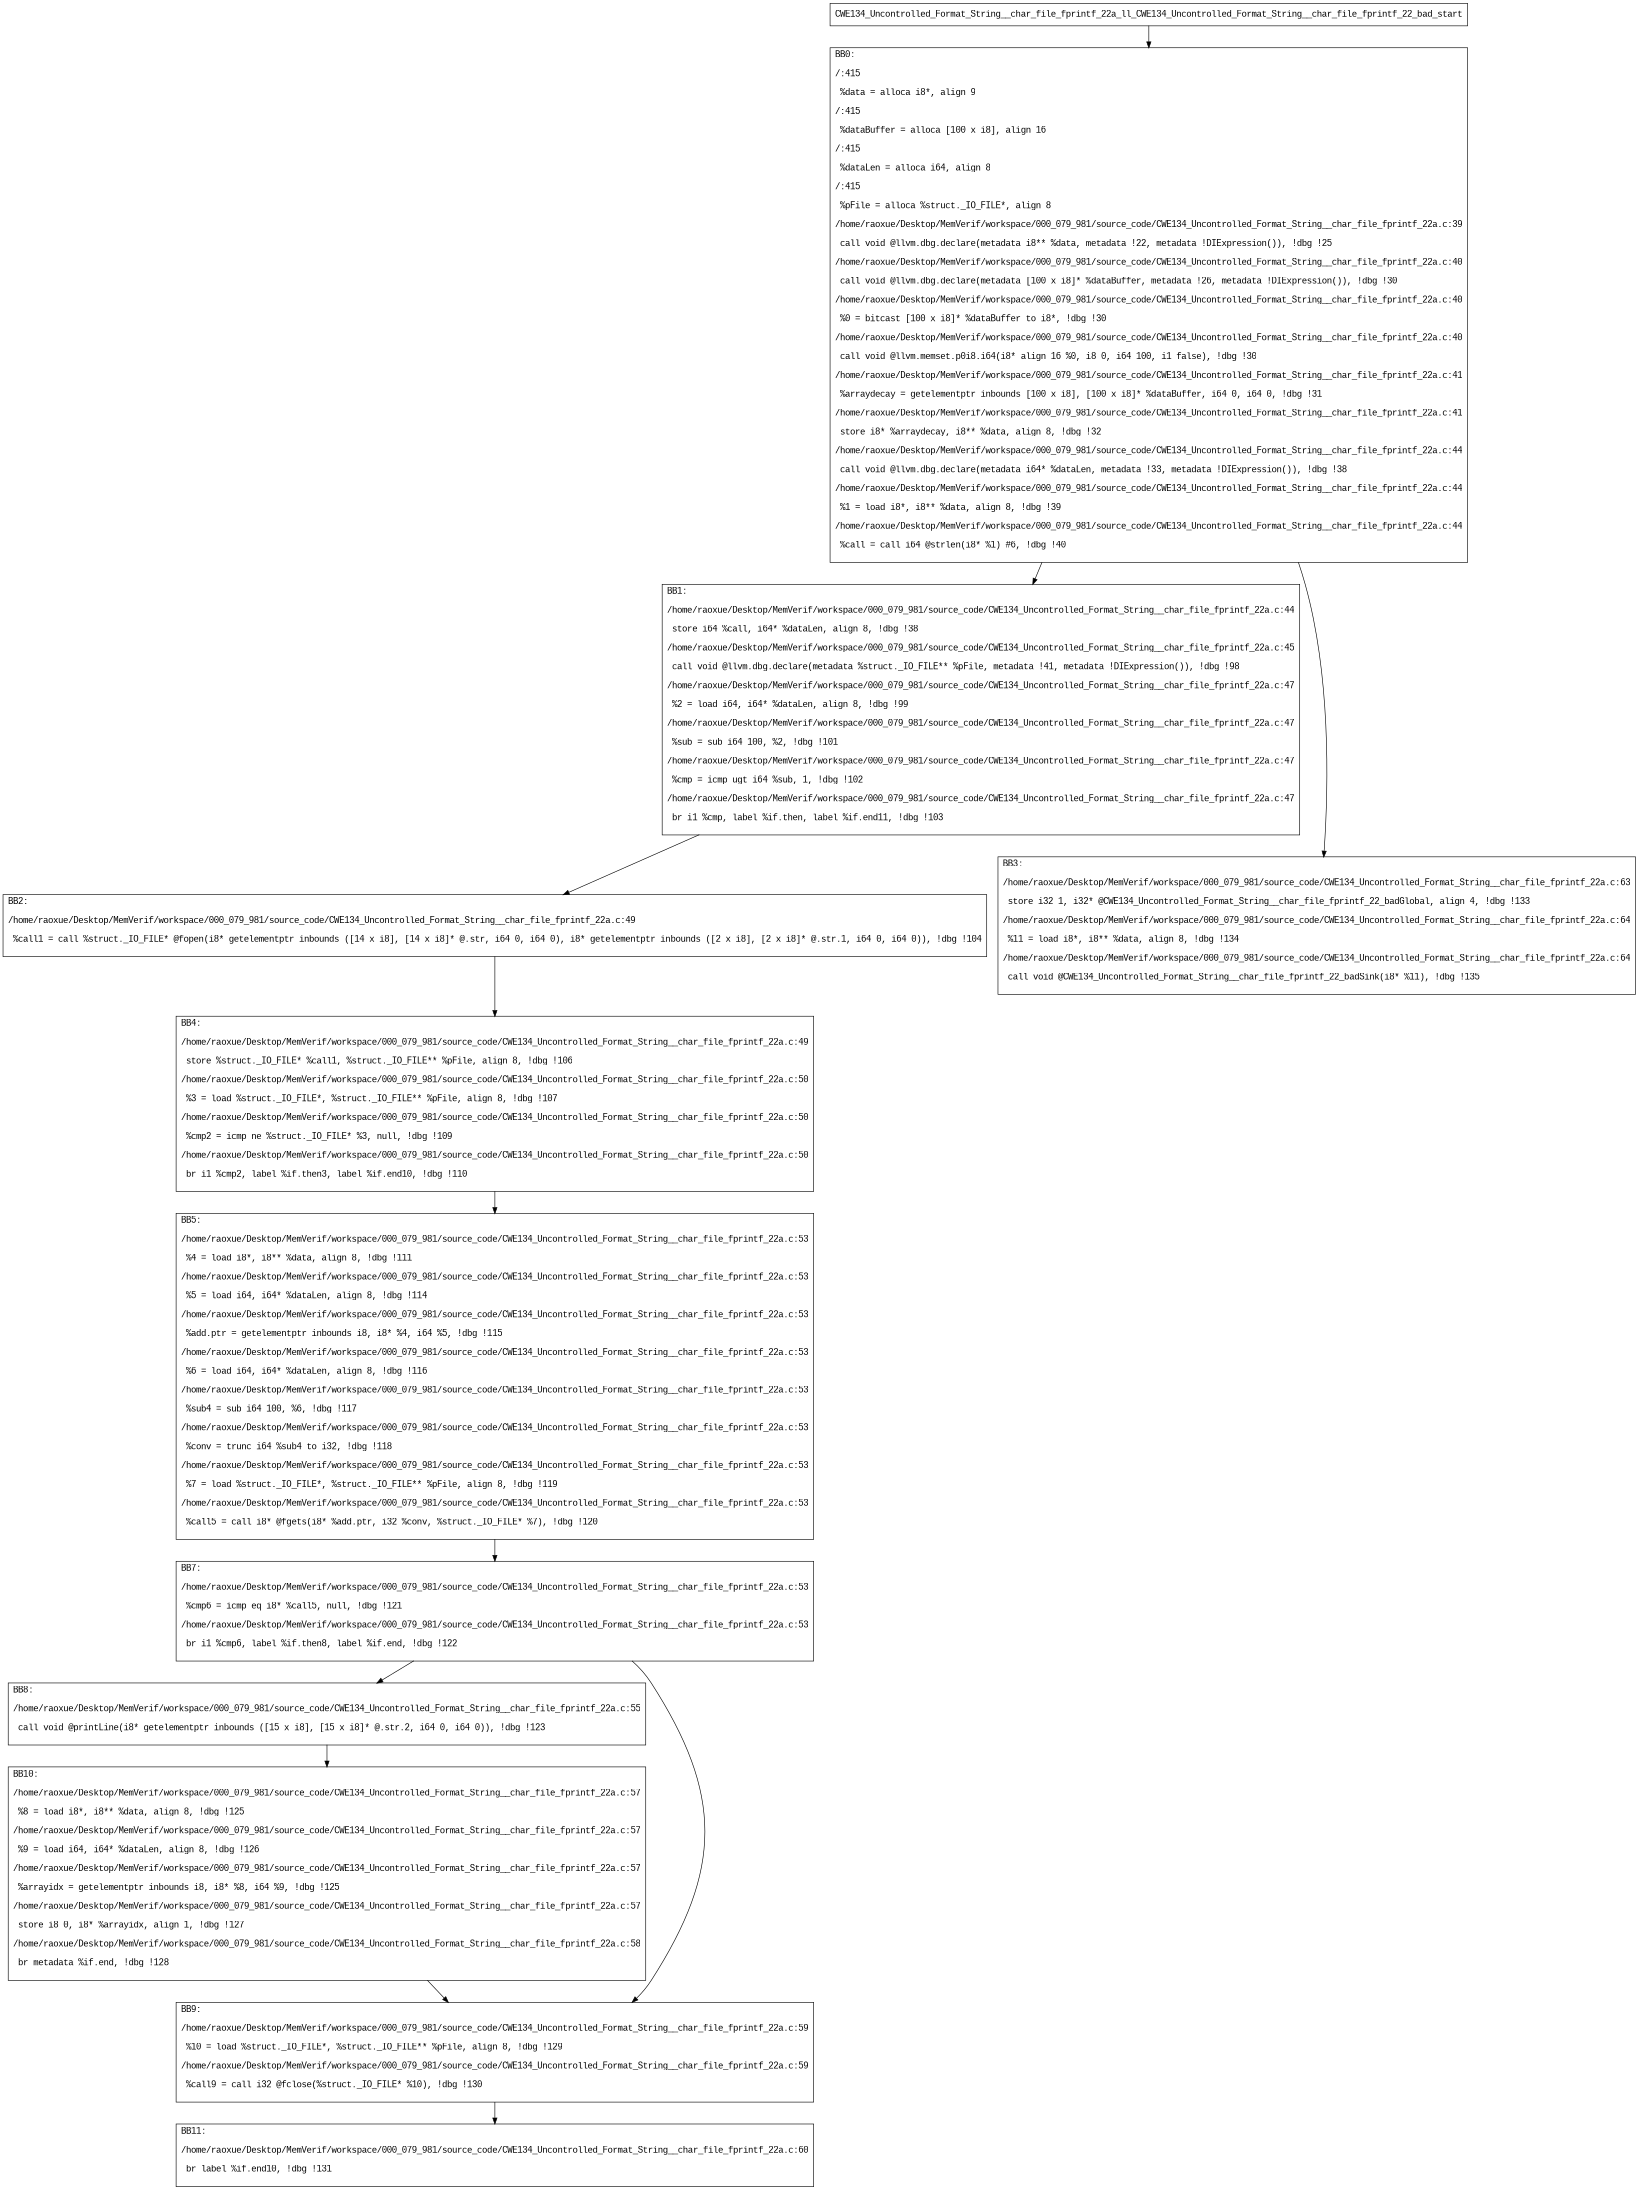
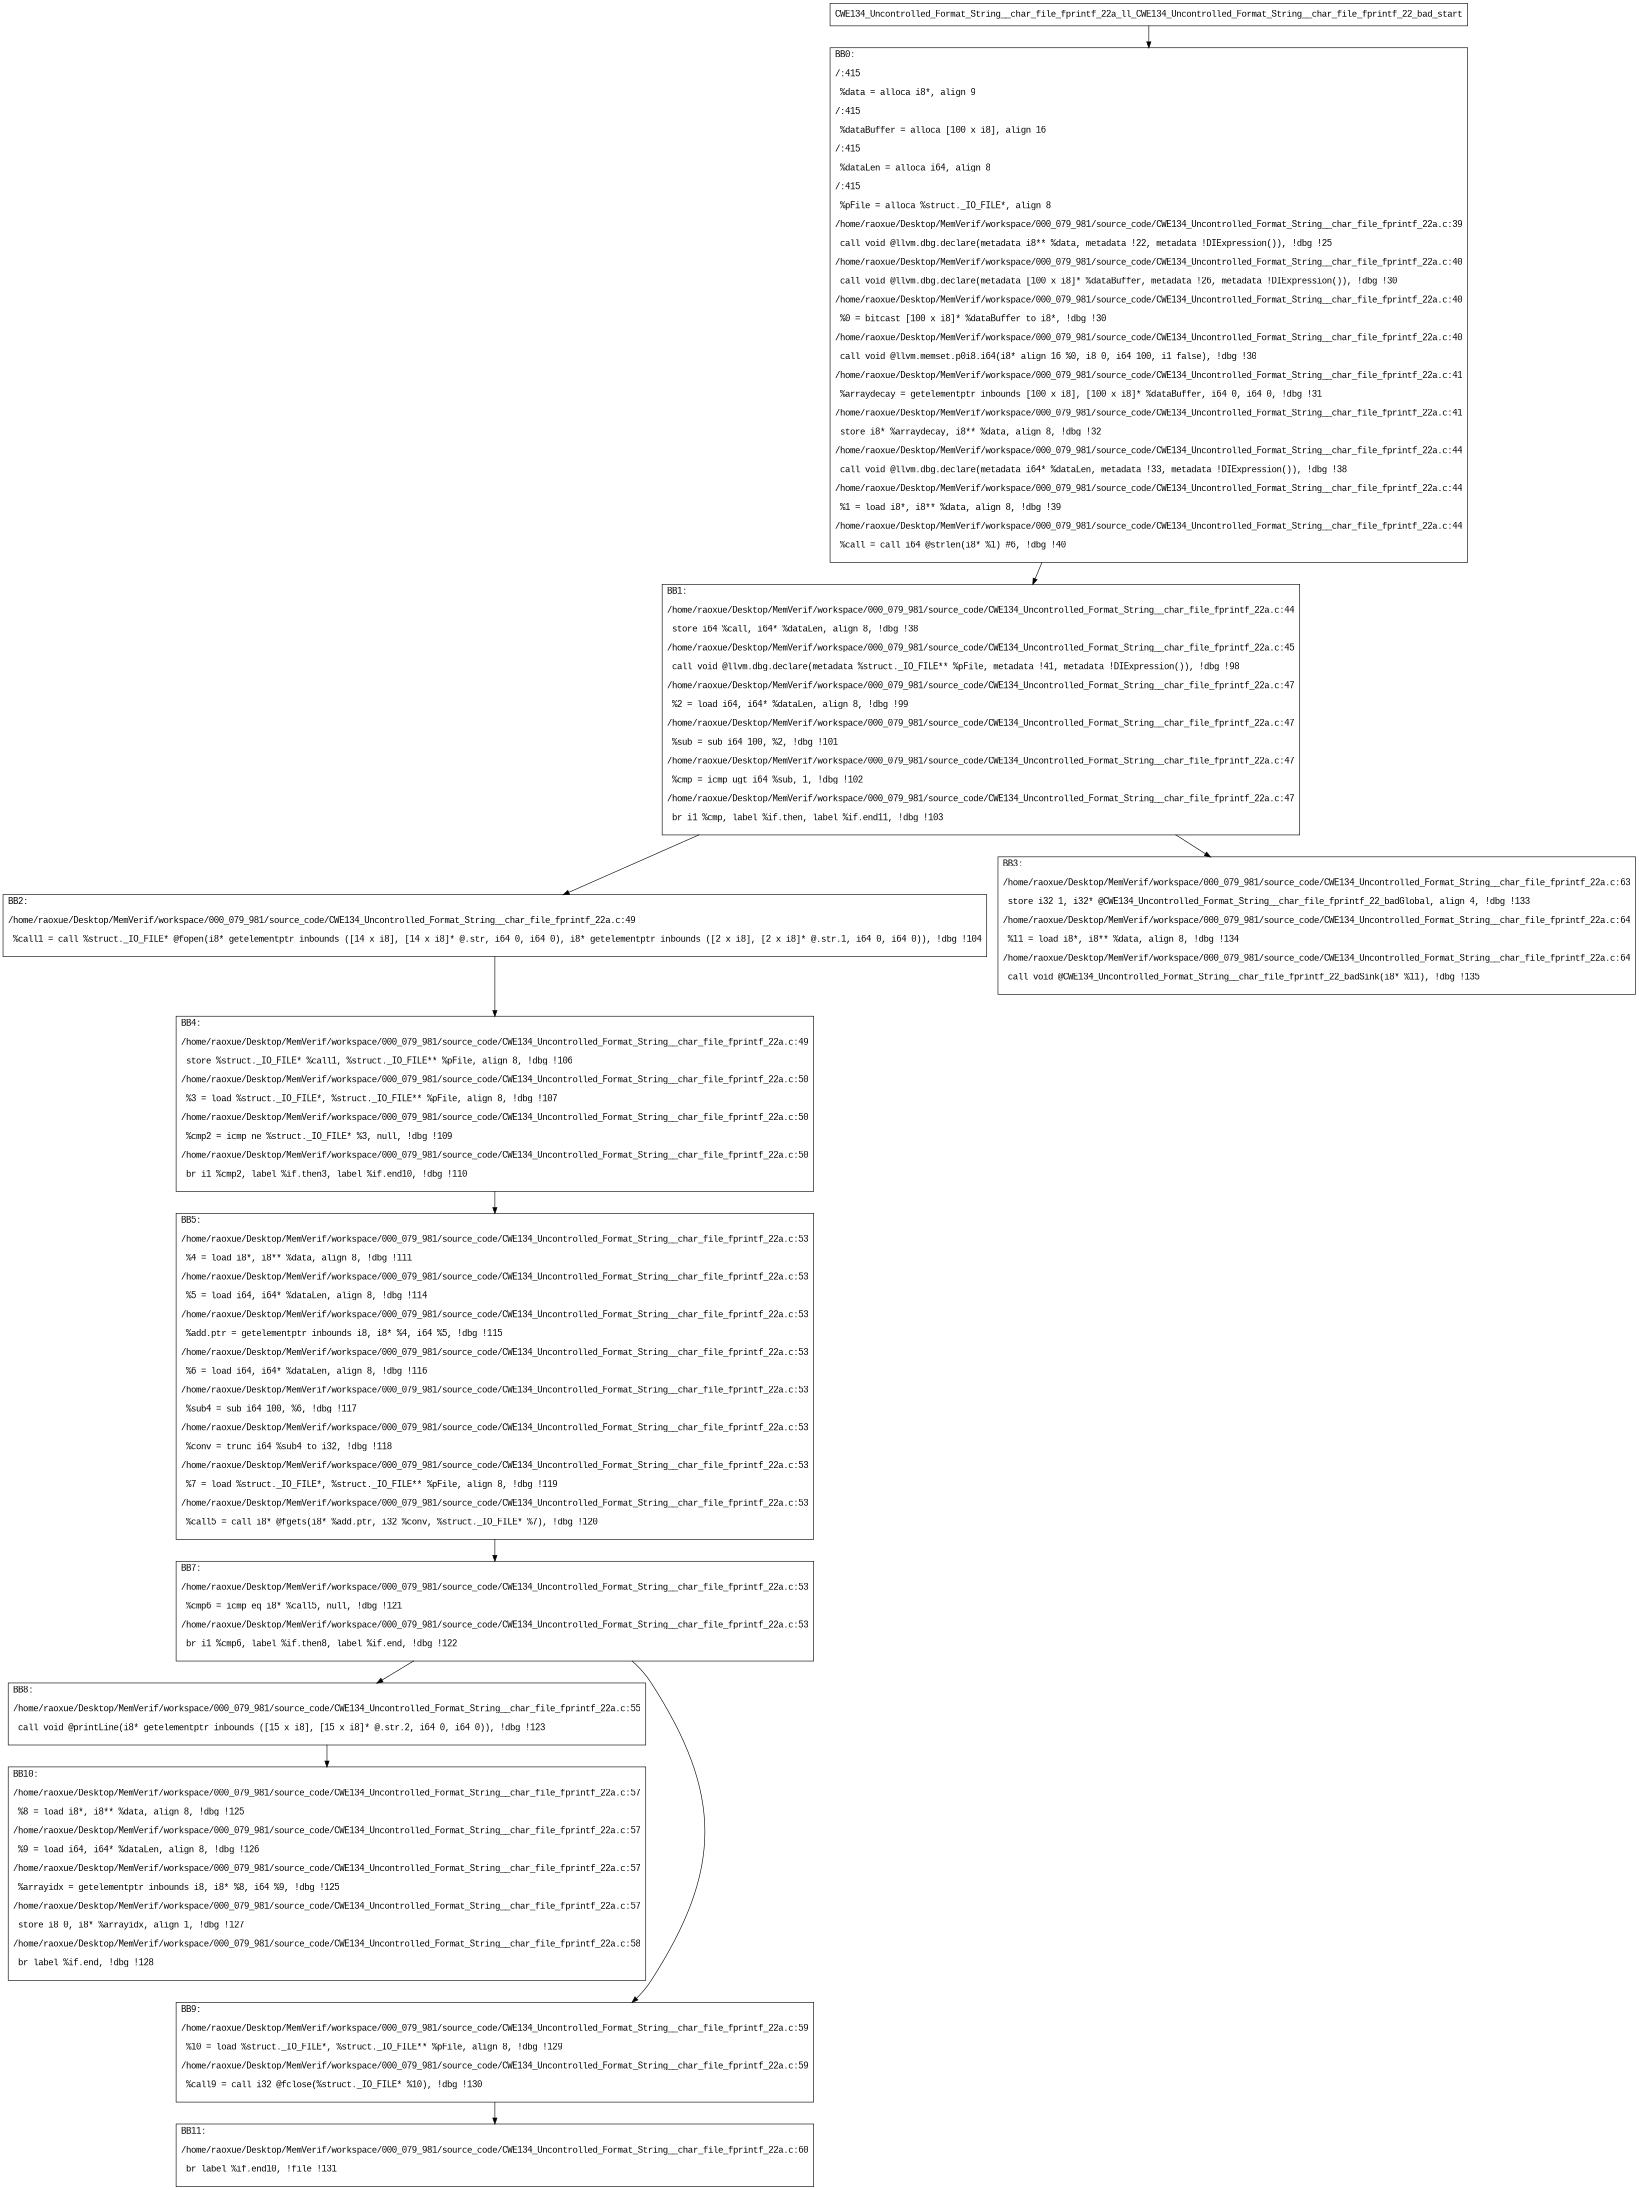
(1324, 705) -> (1190, 844)
(91, 1963) -> (84, 1963)
(436, 1989) -> none
(256, 2169) -> (259, 2169)
